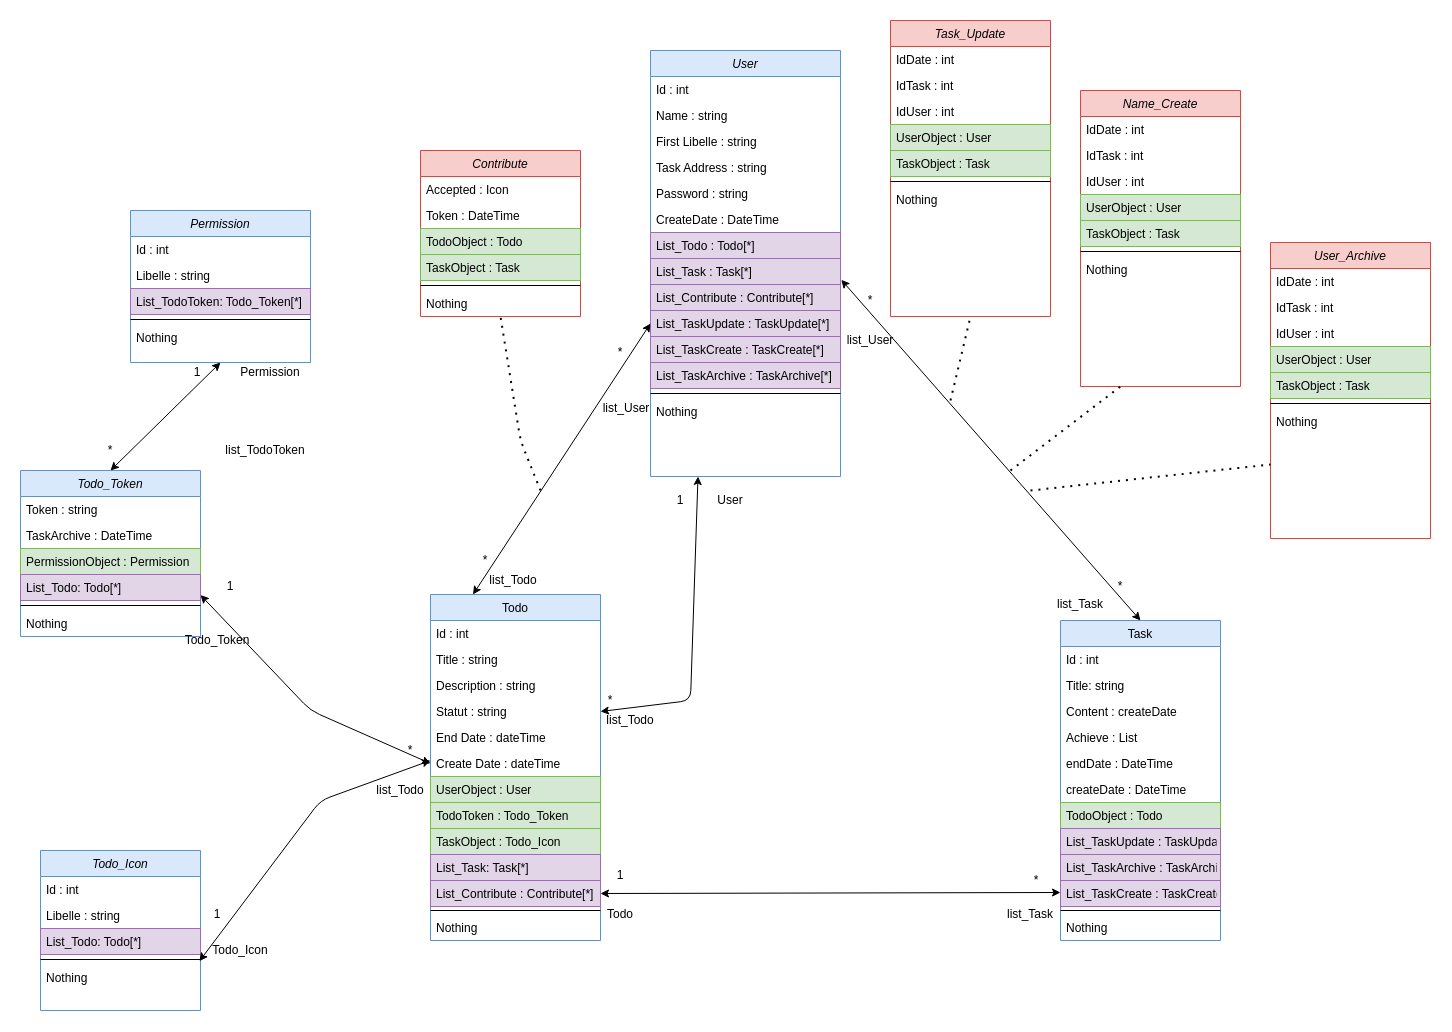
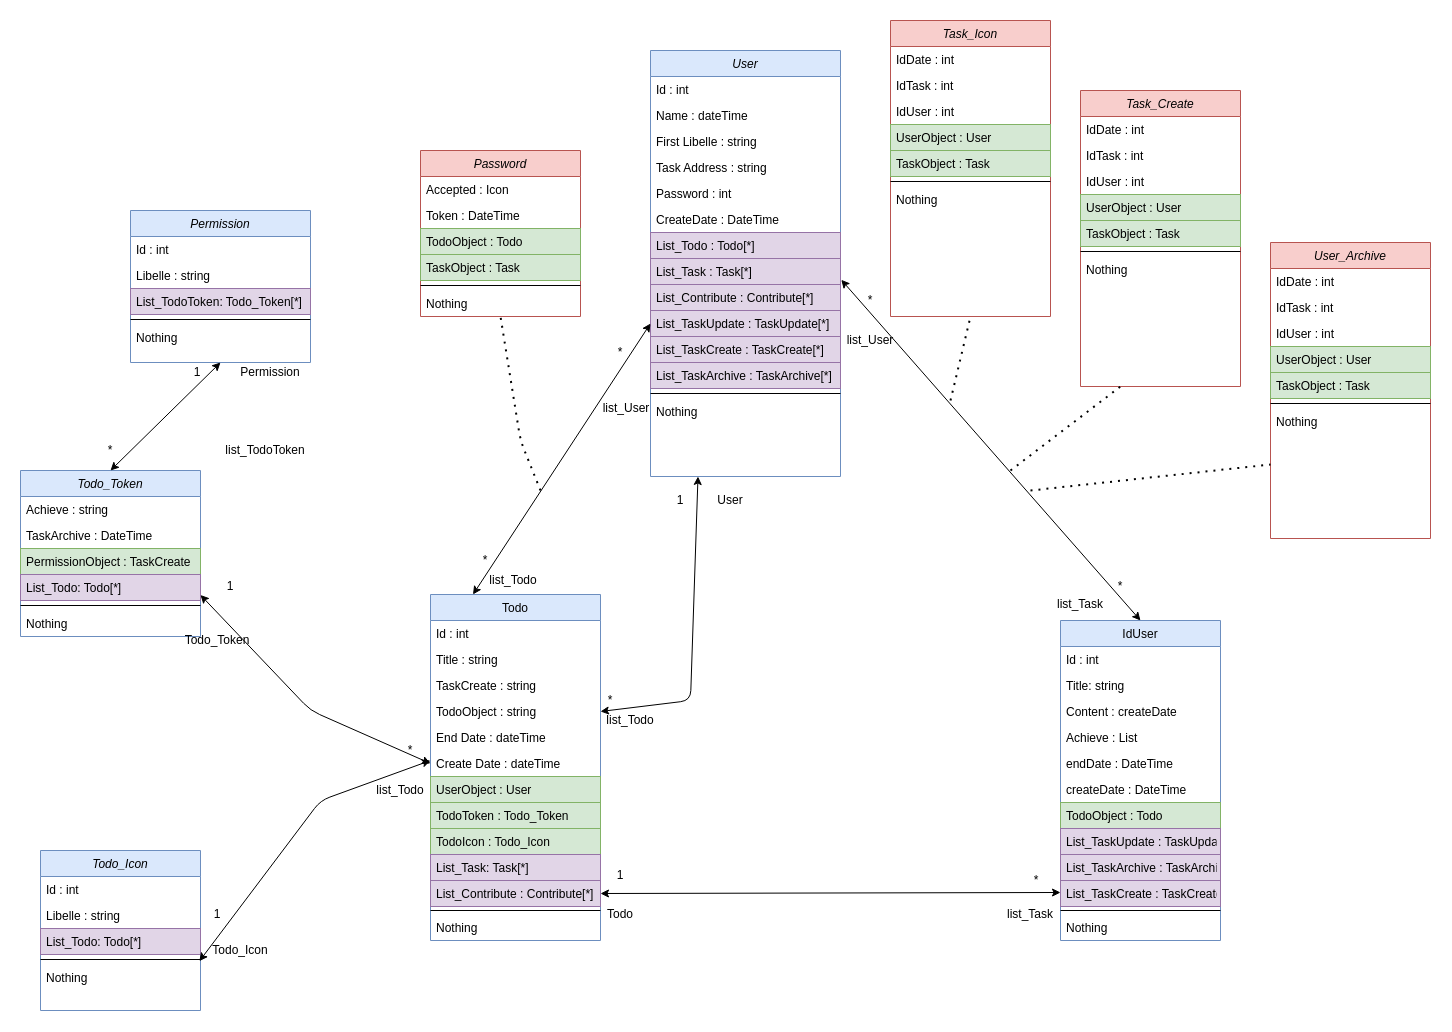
(970, 34) -> (970, 34)
(1160, 104) -> (1160, 104)
(693, 116) -> (700, 116)
(500, 164) -> (500, 164)
(707, 194) -> (697, 194)
(67, 510) -> (72, 510)
(113, 562) -> (116, 562)
(1140, 634) -> (1140, 634)
(494, 686) -> (494, 686)
(480, 712) -> (494, 712)
(505, 842) -> (499, 842)
